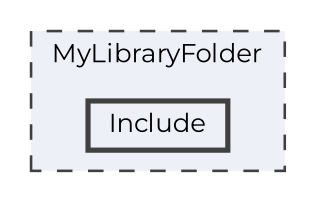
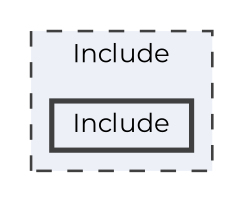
(158, 56) -> (122, 56)
